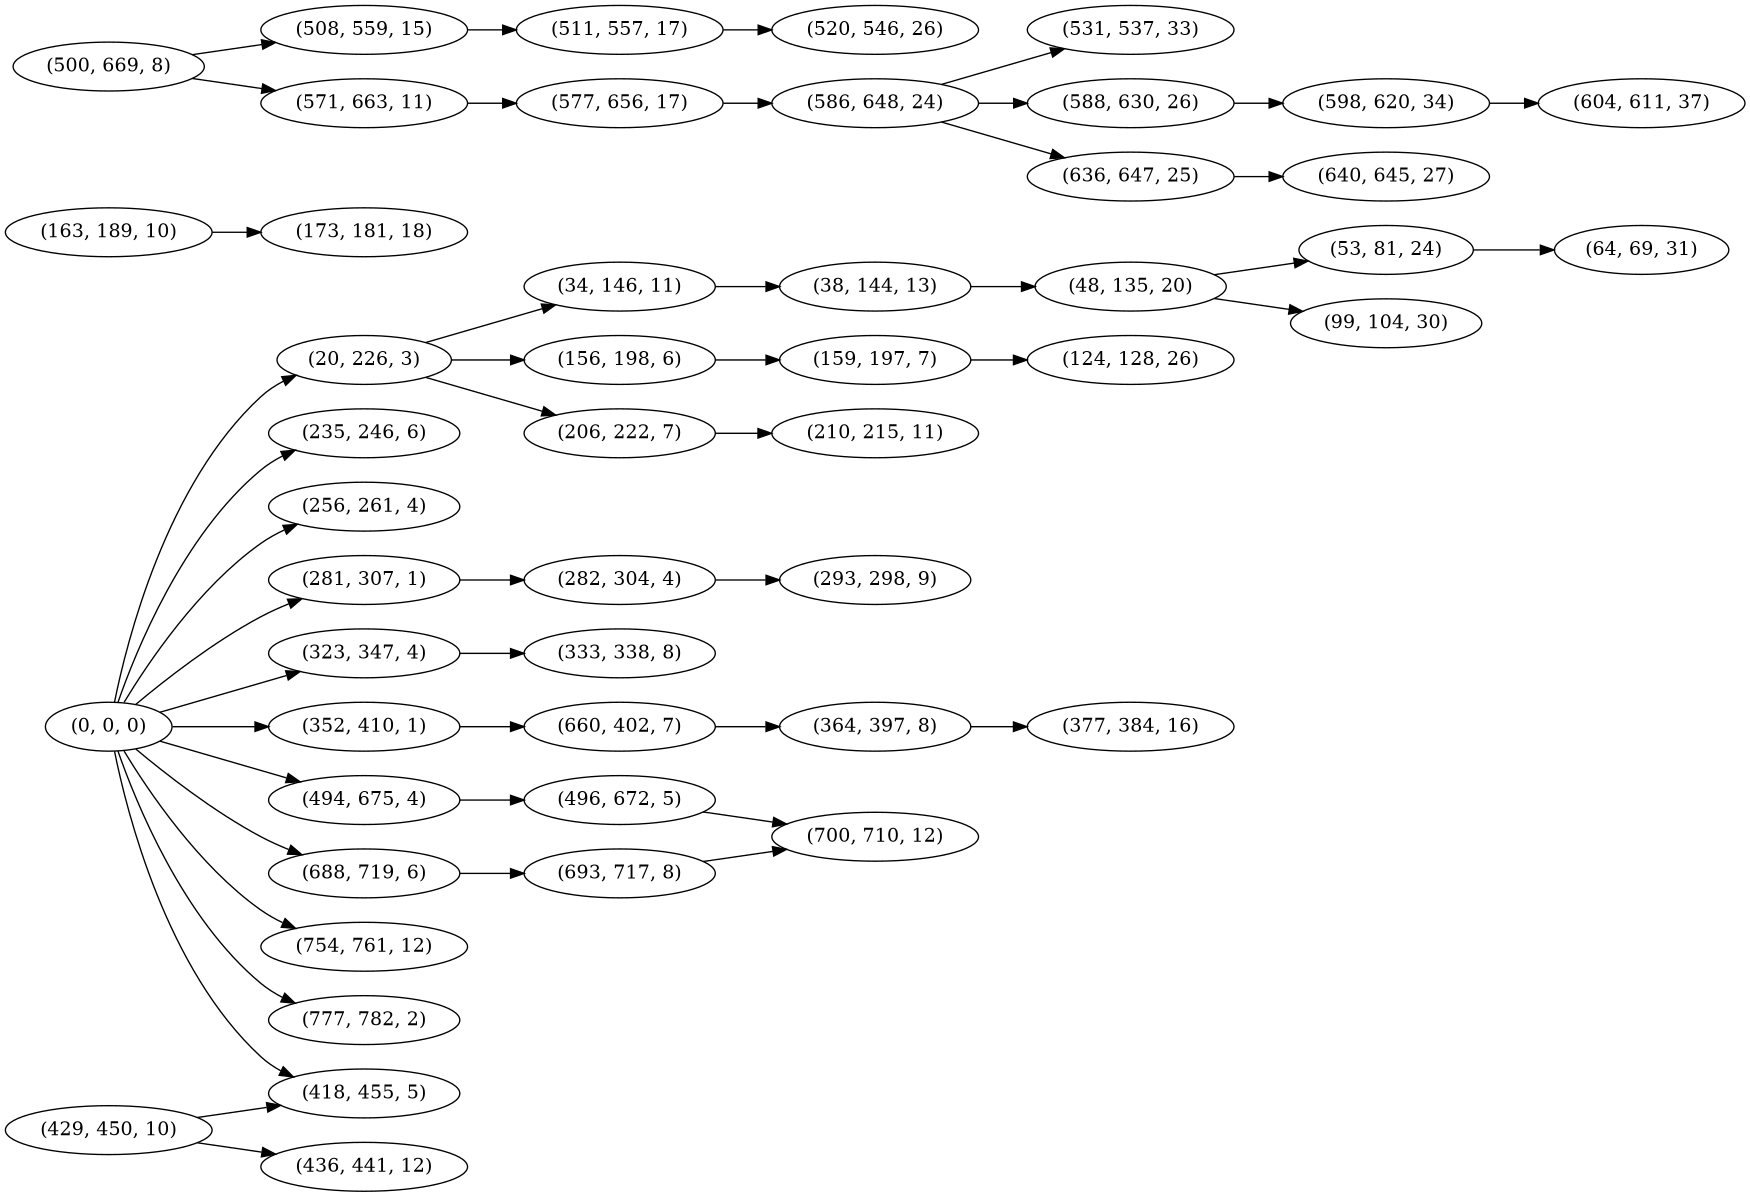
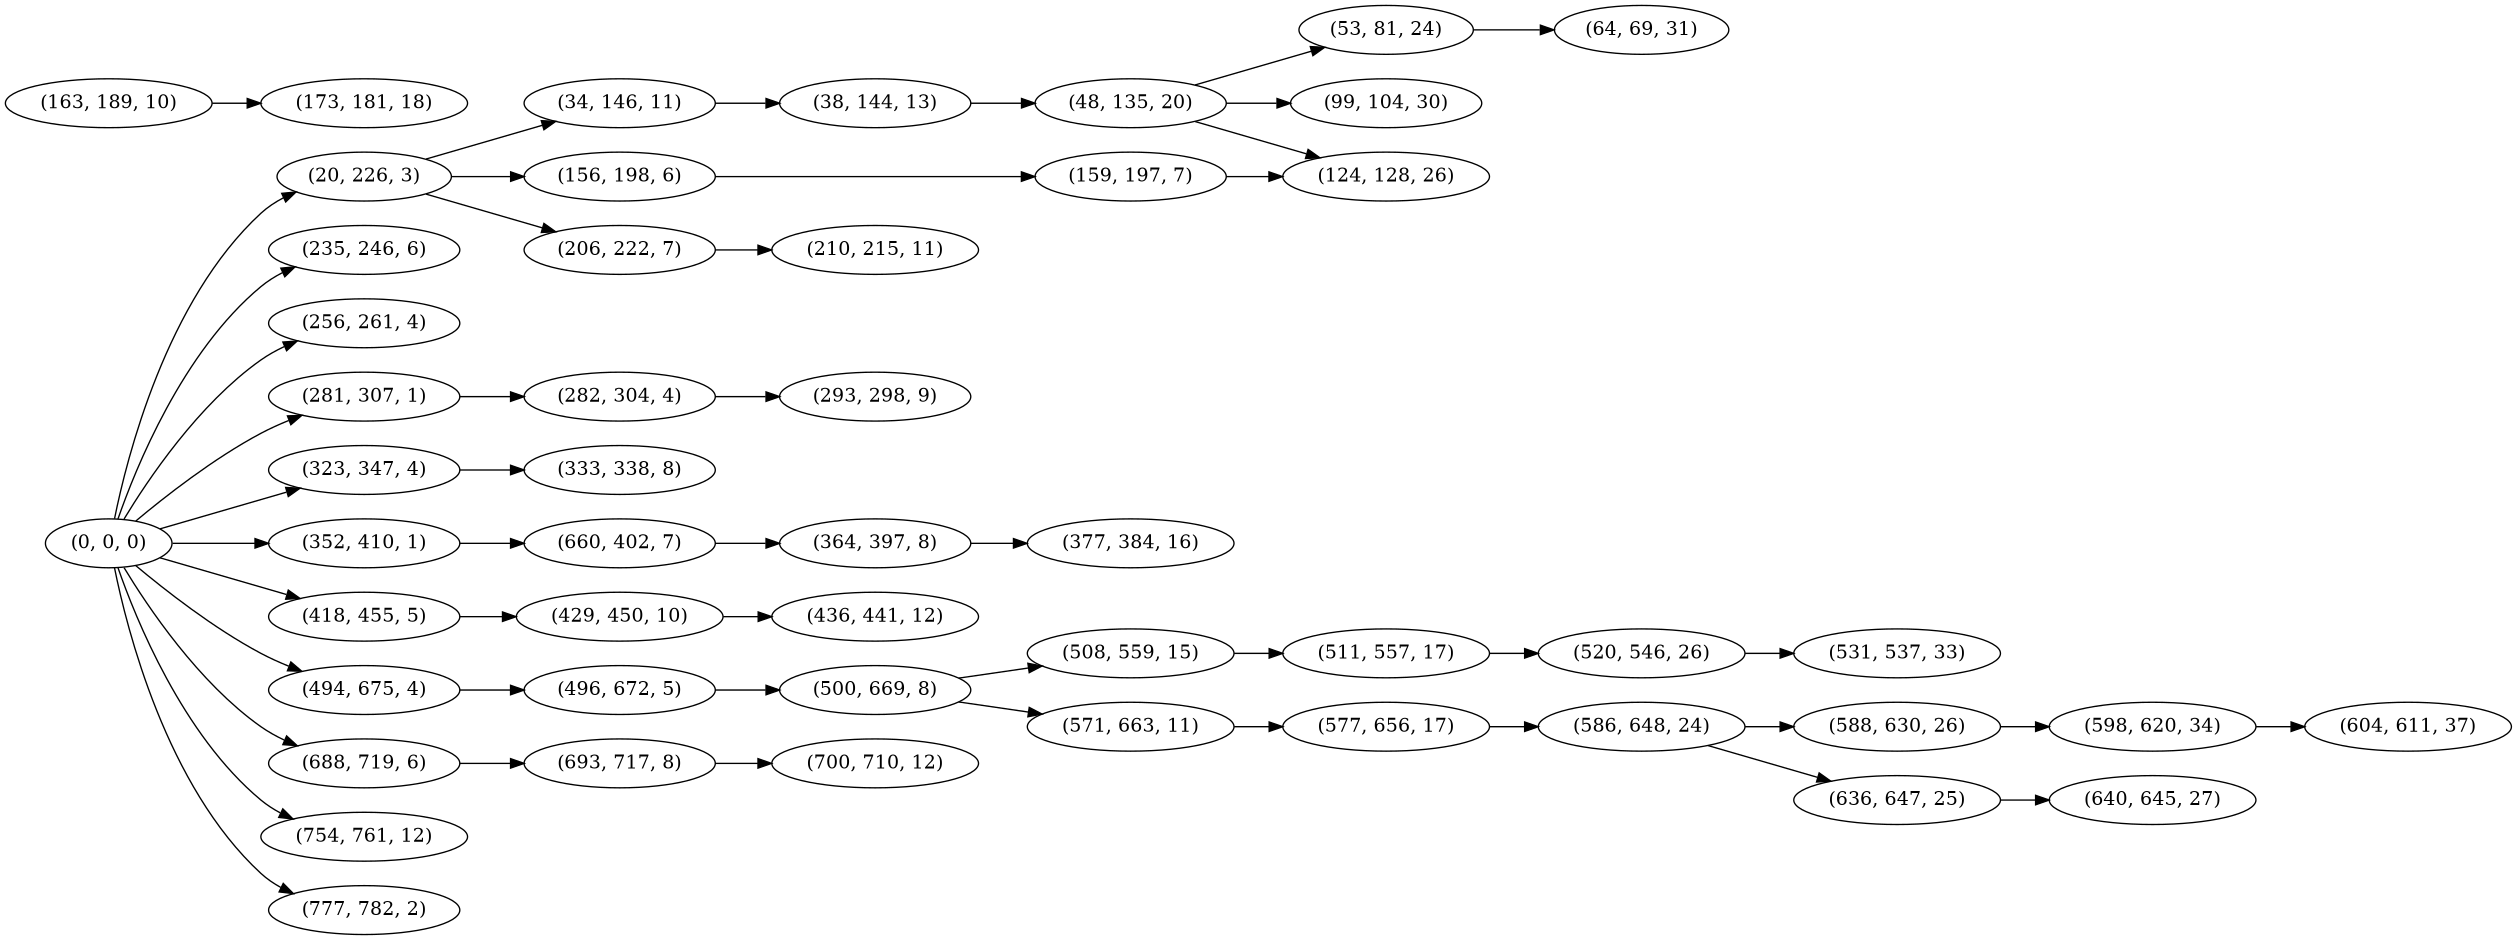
(996, 68) -> (1763, 653)
none -> (1251, 138)
(738, 817) -> (740, 690)
(232, 1112) -> (481, 617)
